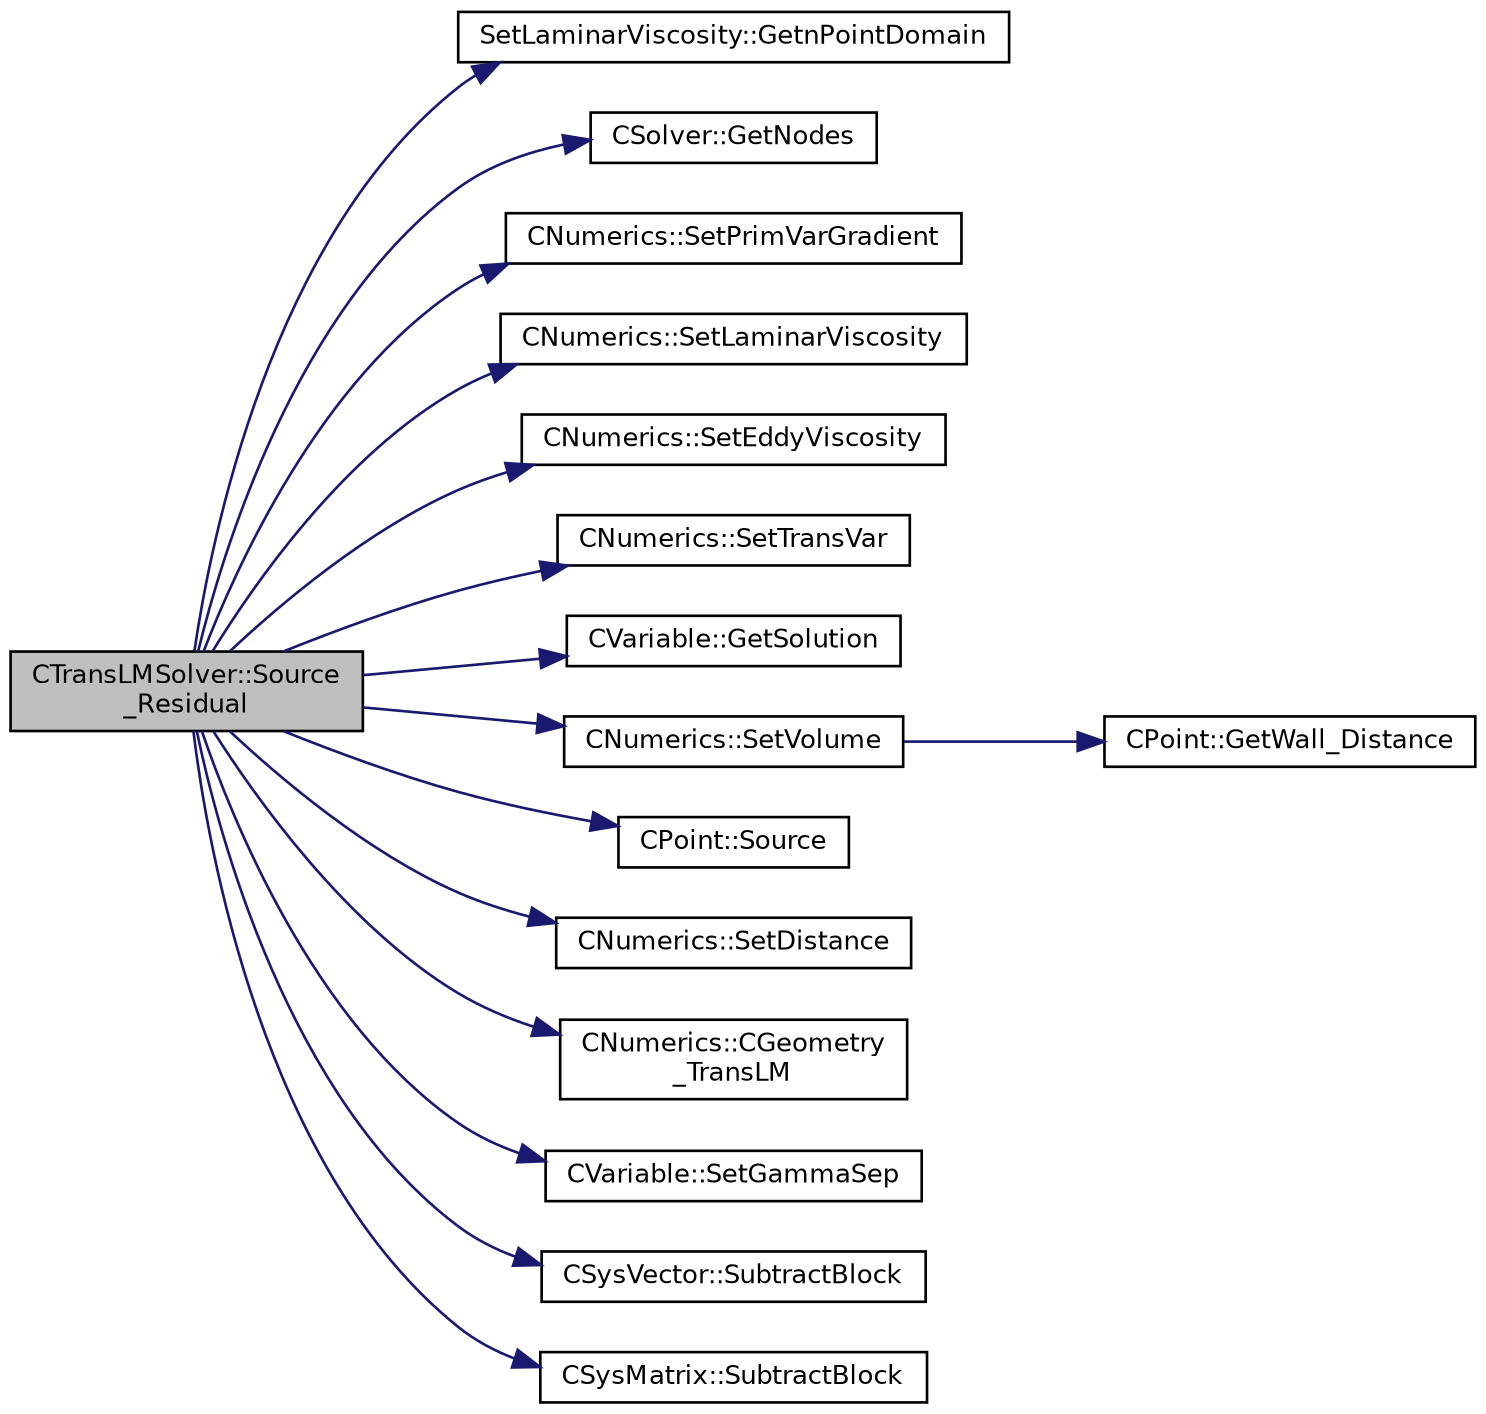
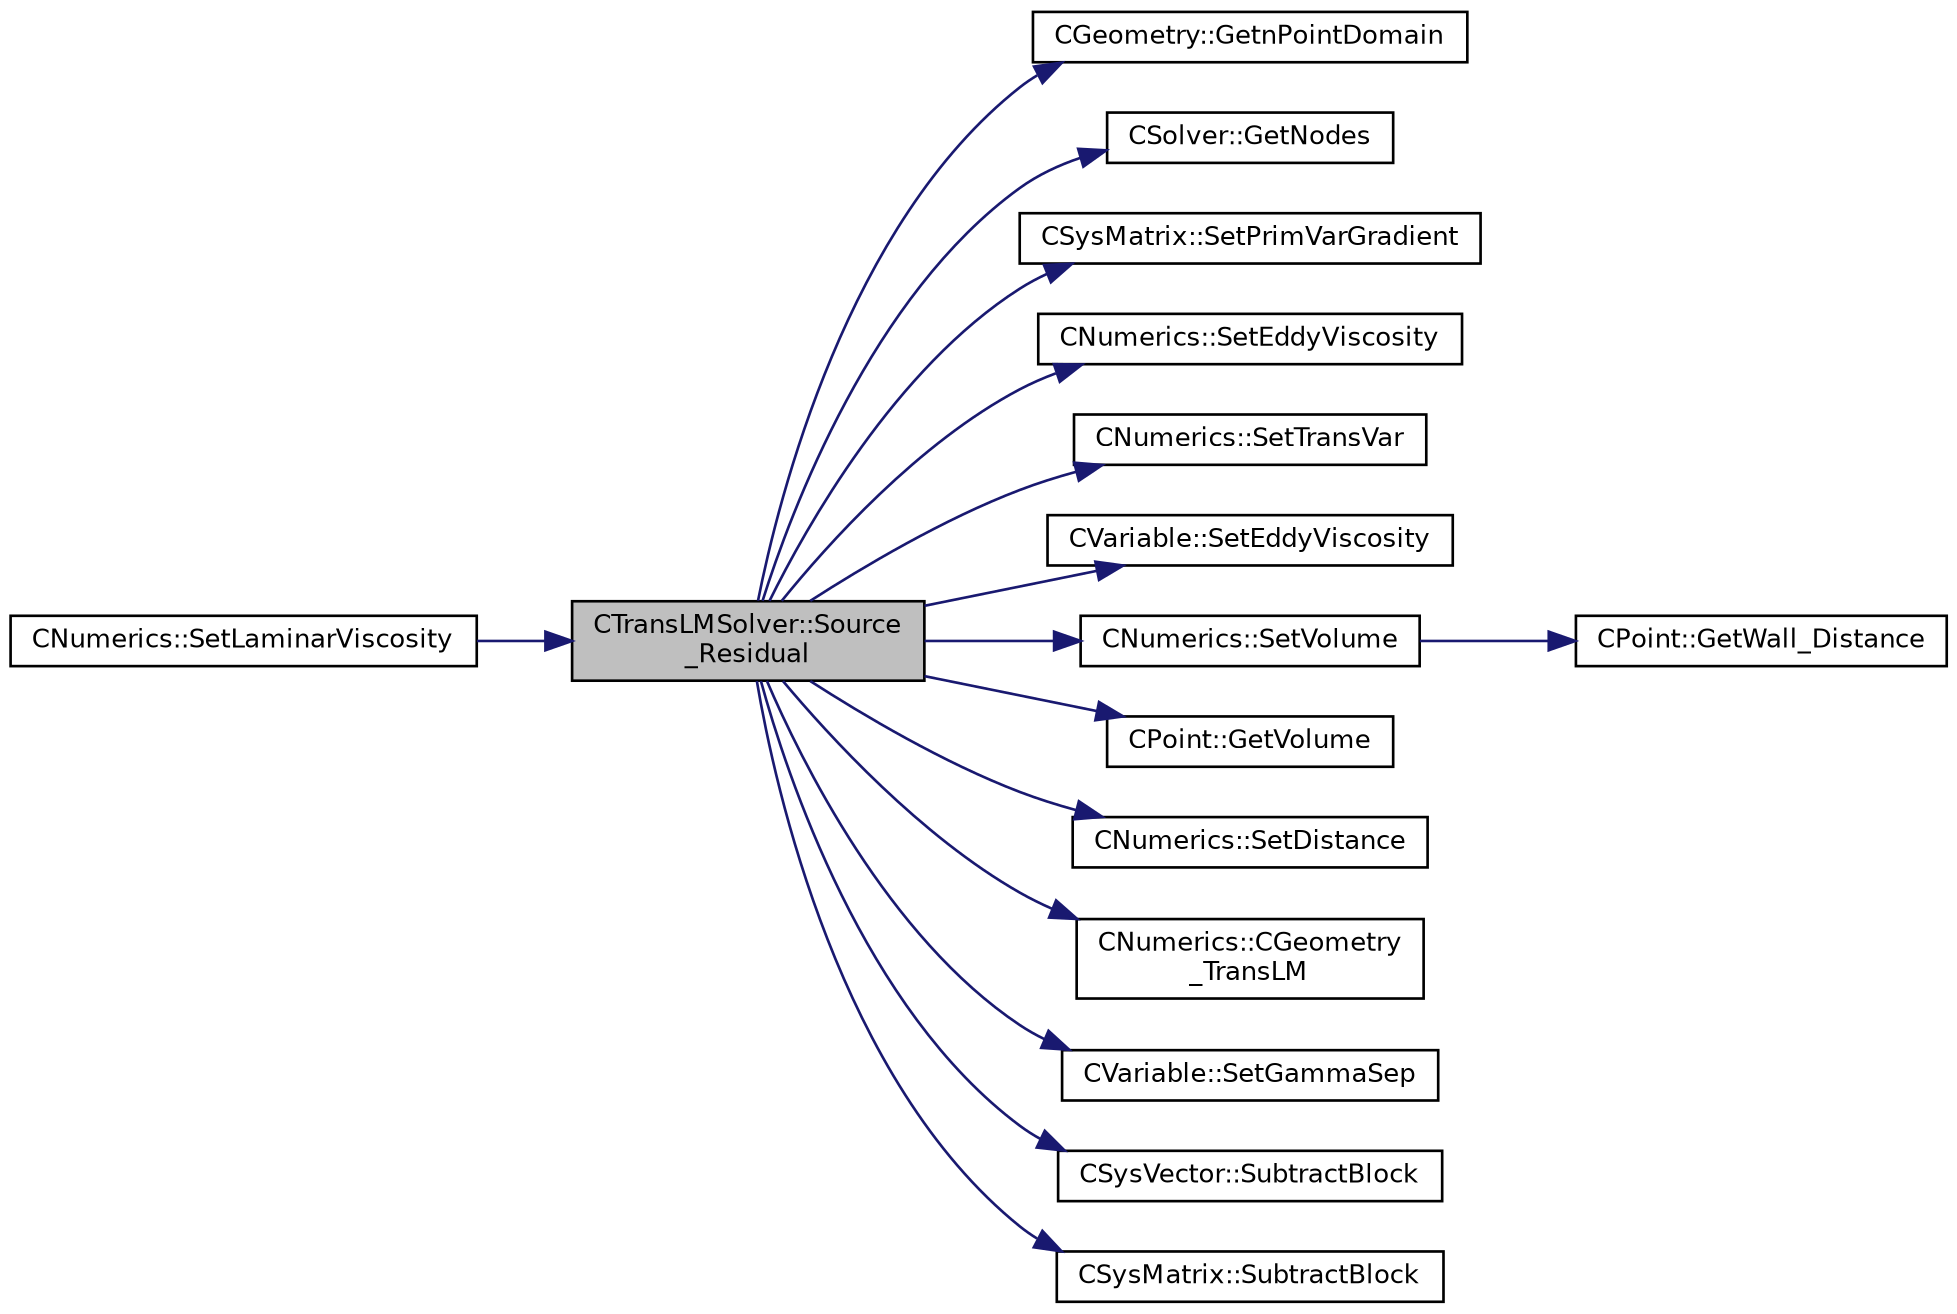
(734, 37) -> (1250, 37)
(734, 238) -> (1250, 238)
(333, 492) -> (511, 641)
(734, 641) -> (1250, 540)
(734, 842) -> (1250, 742)
